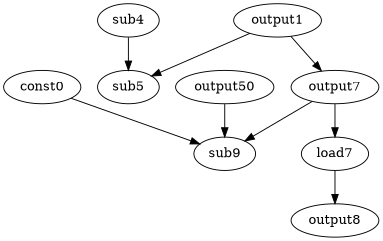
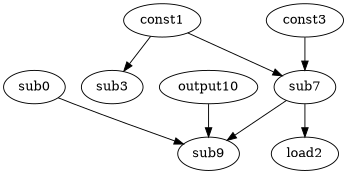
(128, 20) -> none
(278, 20) -> (162, 20)
none -> (305, 20)
(42, 87) -> (34, 87)
(128, 87) -> (112, 87)
(225, 87) -> (209, 87)
(335, 87) -> (305, 87)
(335, 154) -> (305, 154)
(335, 220) -> none
